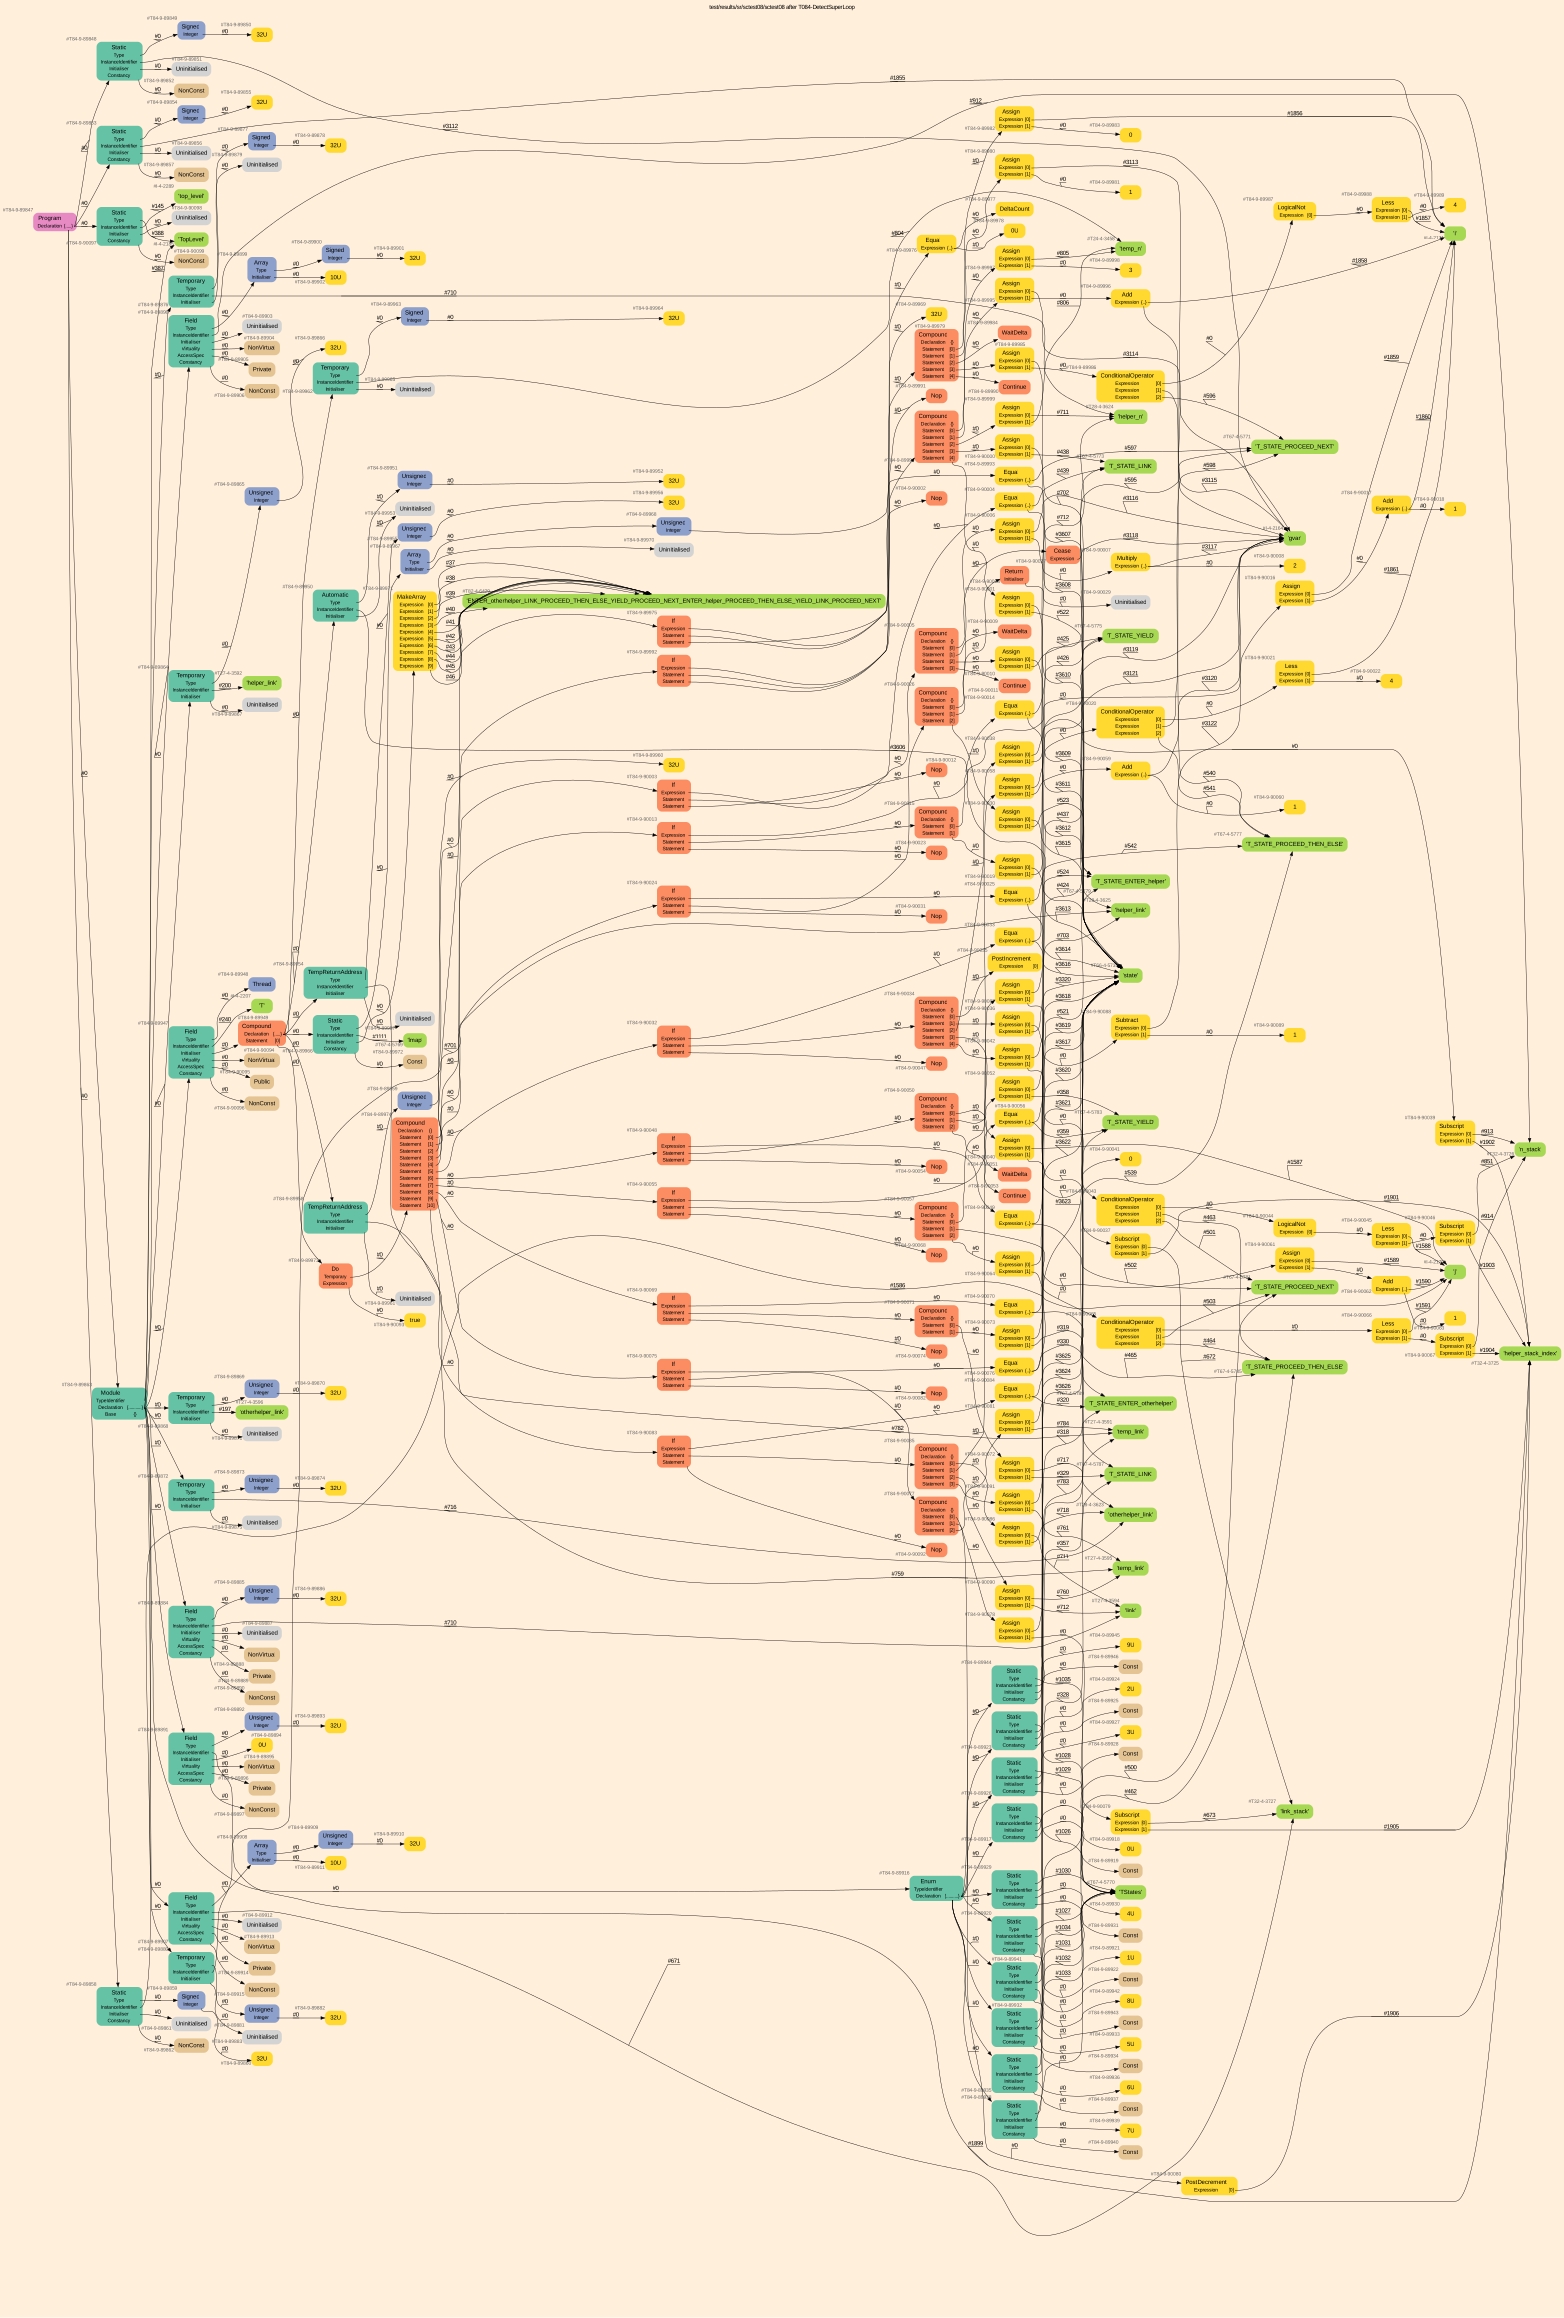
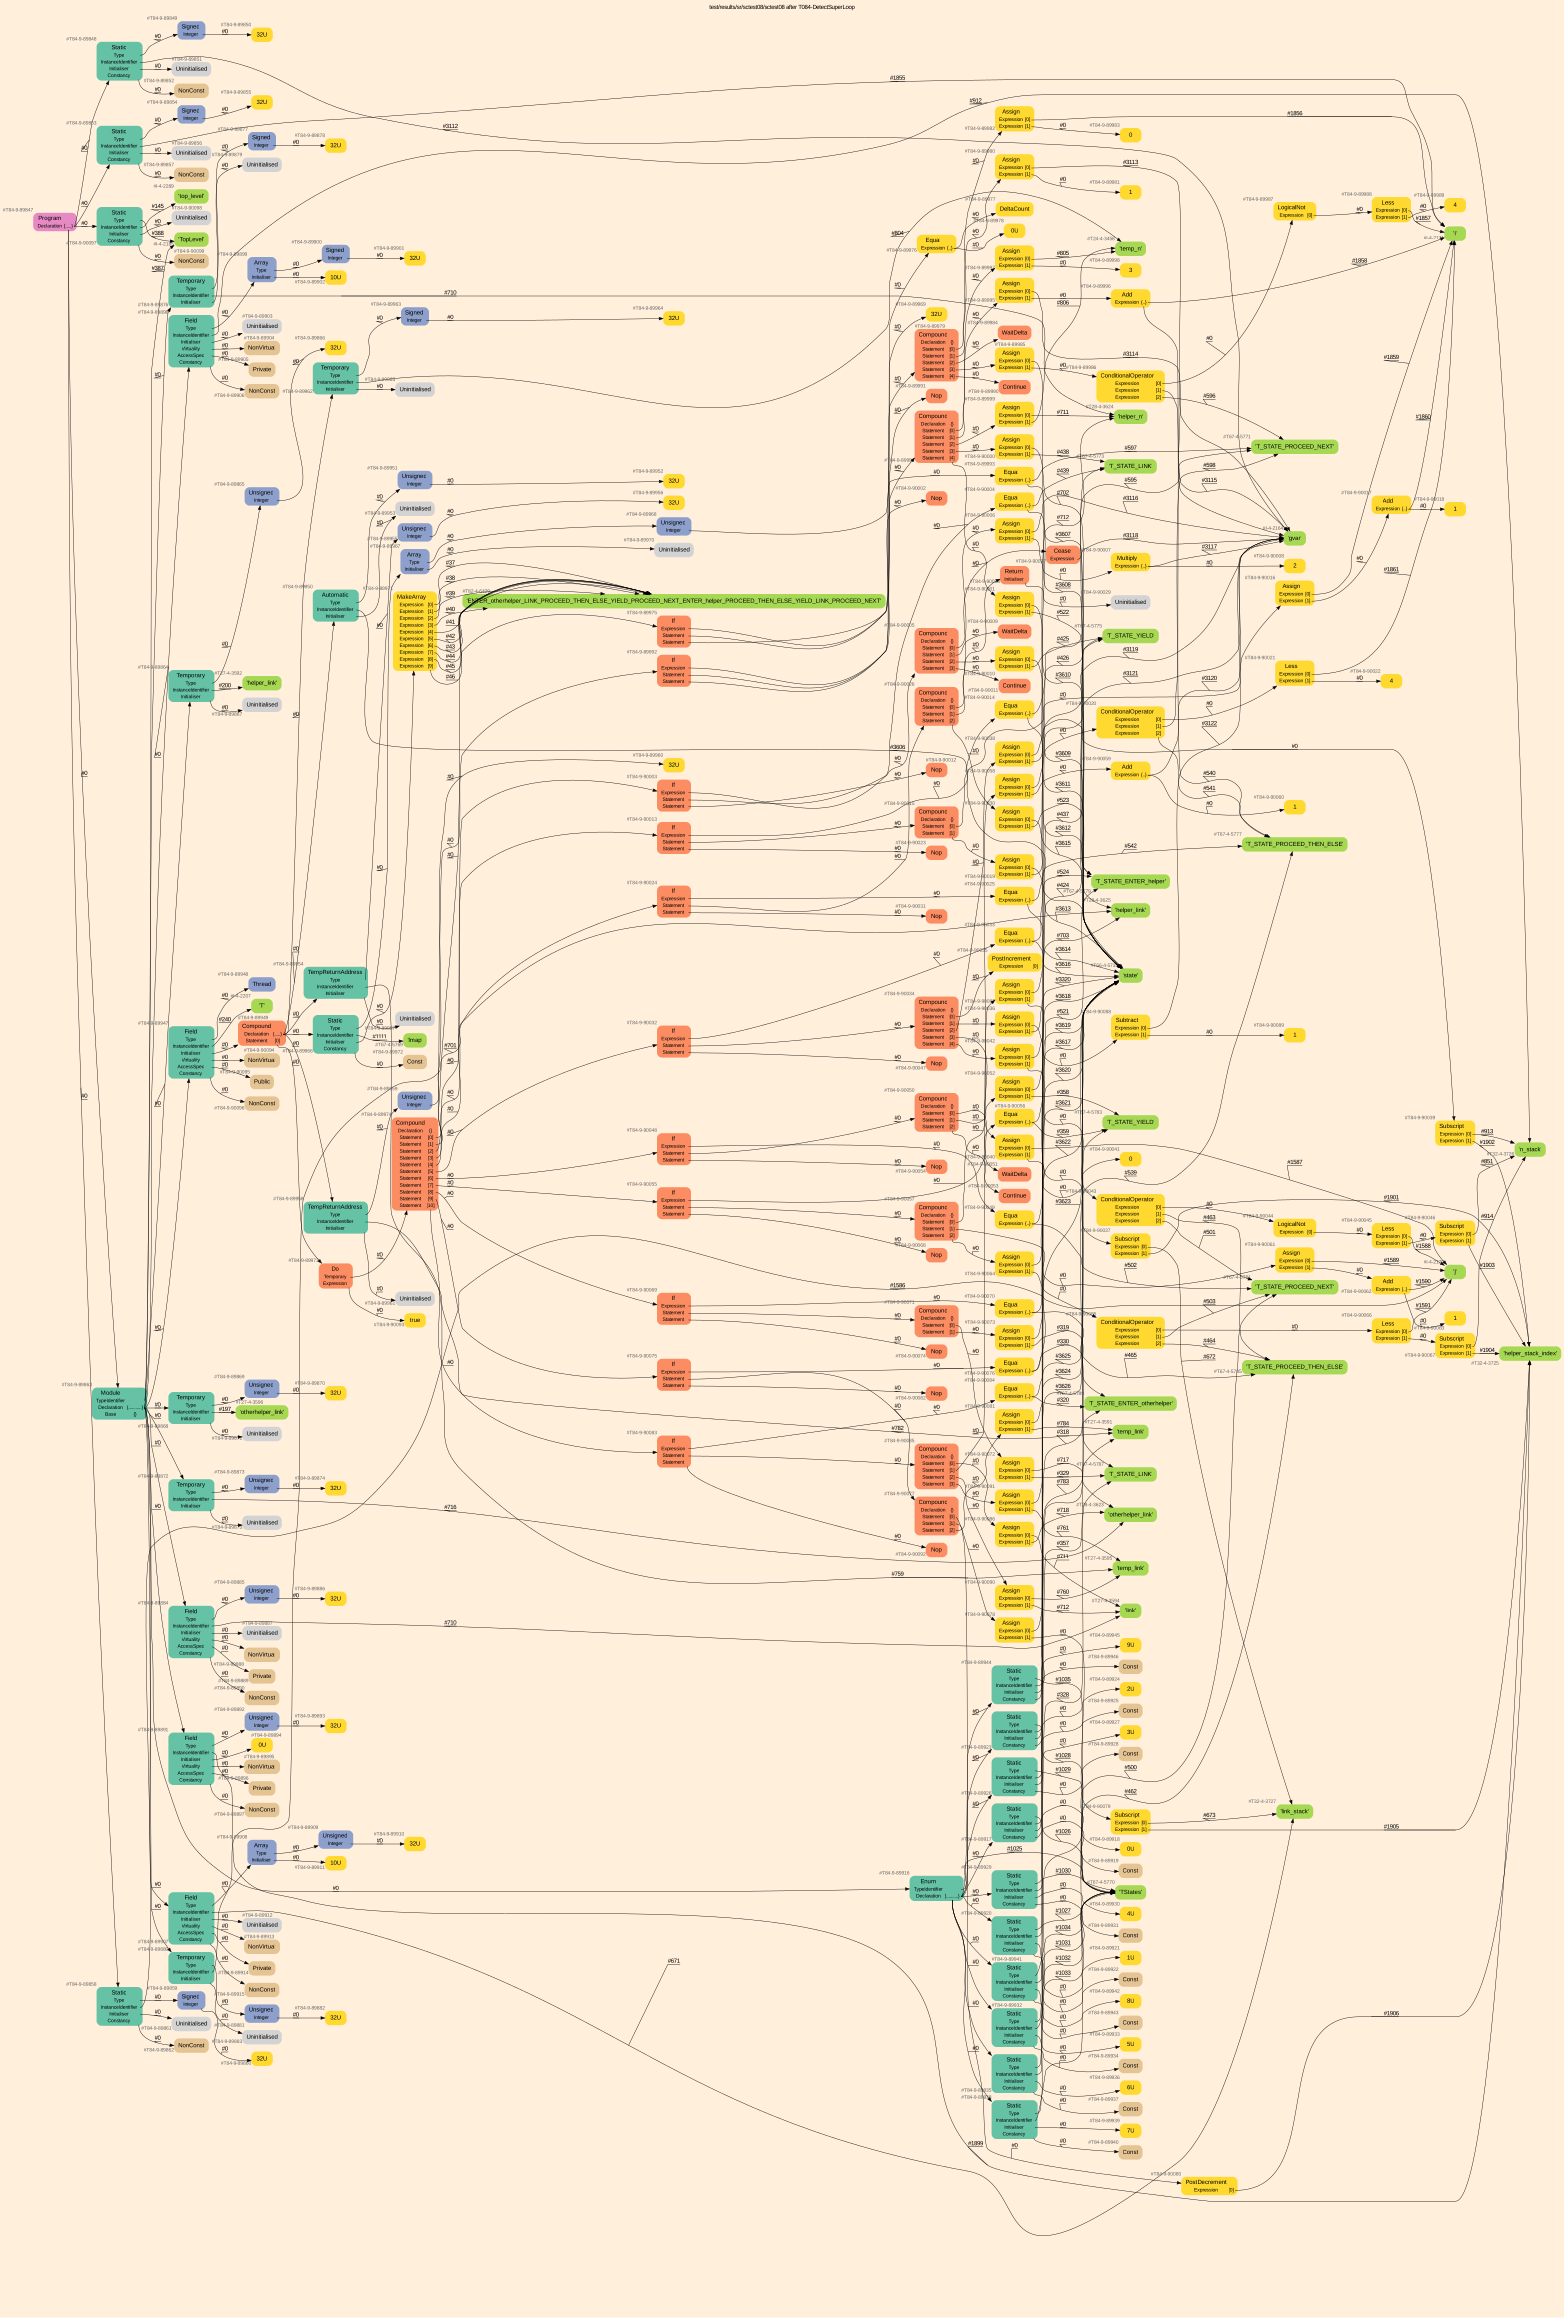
none -> (1031, 1852)
